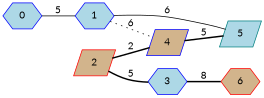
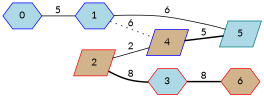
(131, 53) -> (131, 53)
(131, 74) -> (131, 74)
(168, 82) -> (168, 82)
